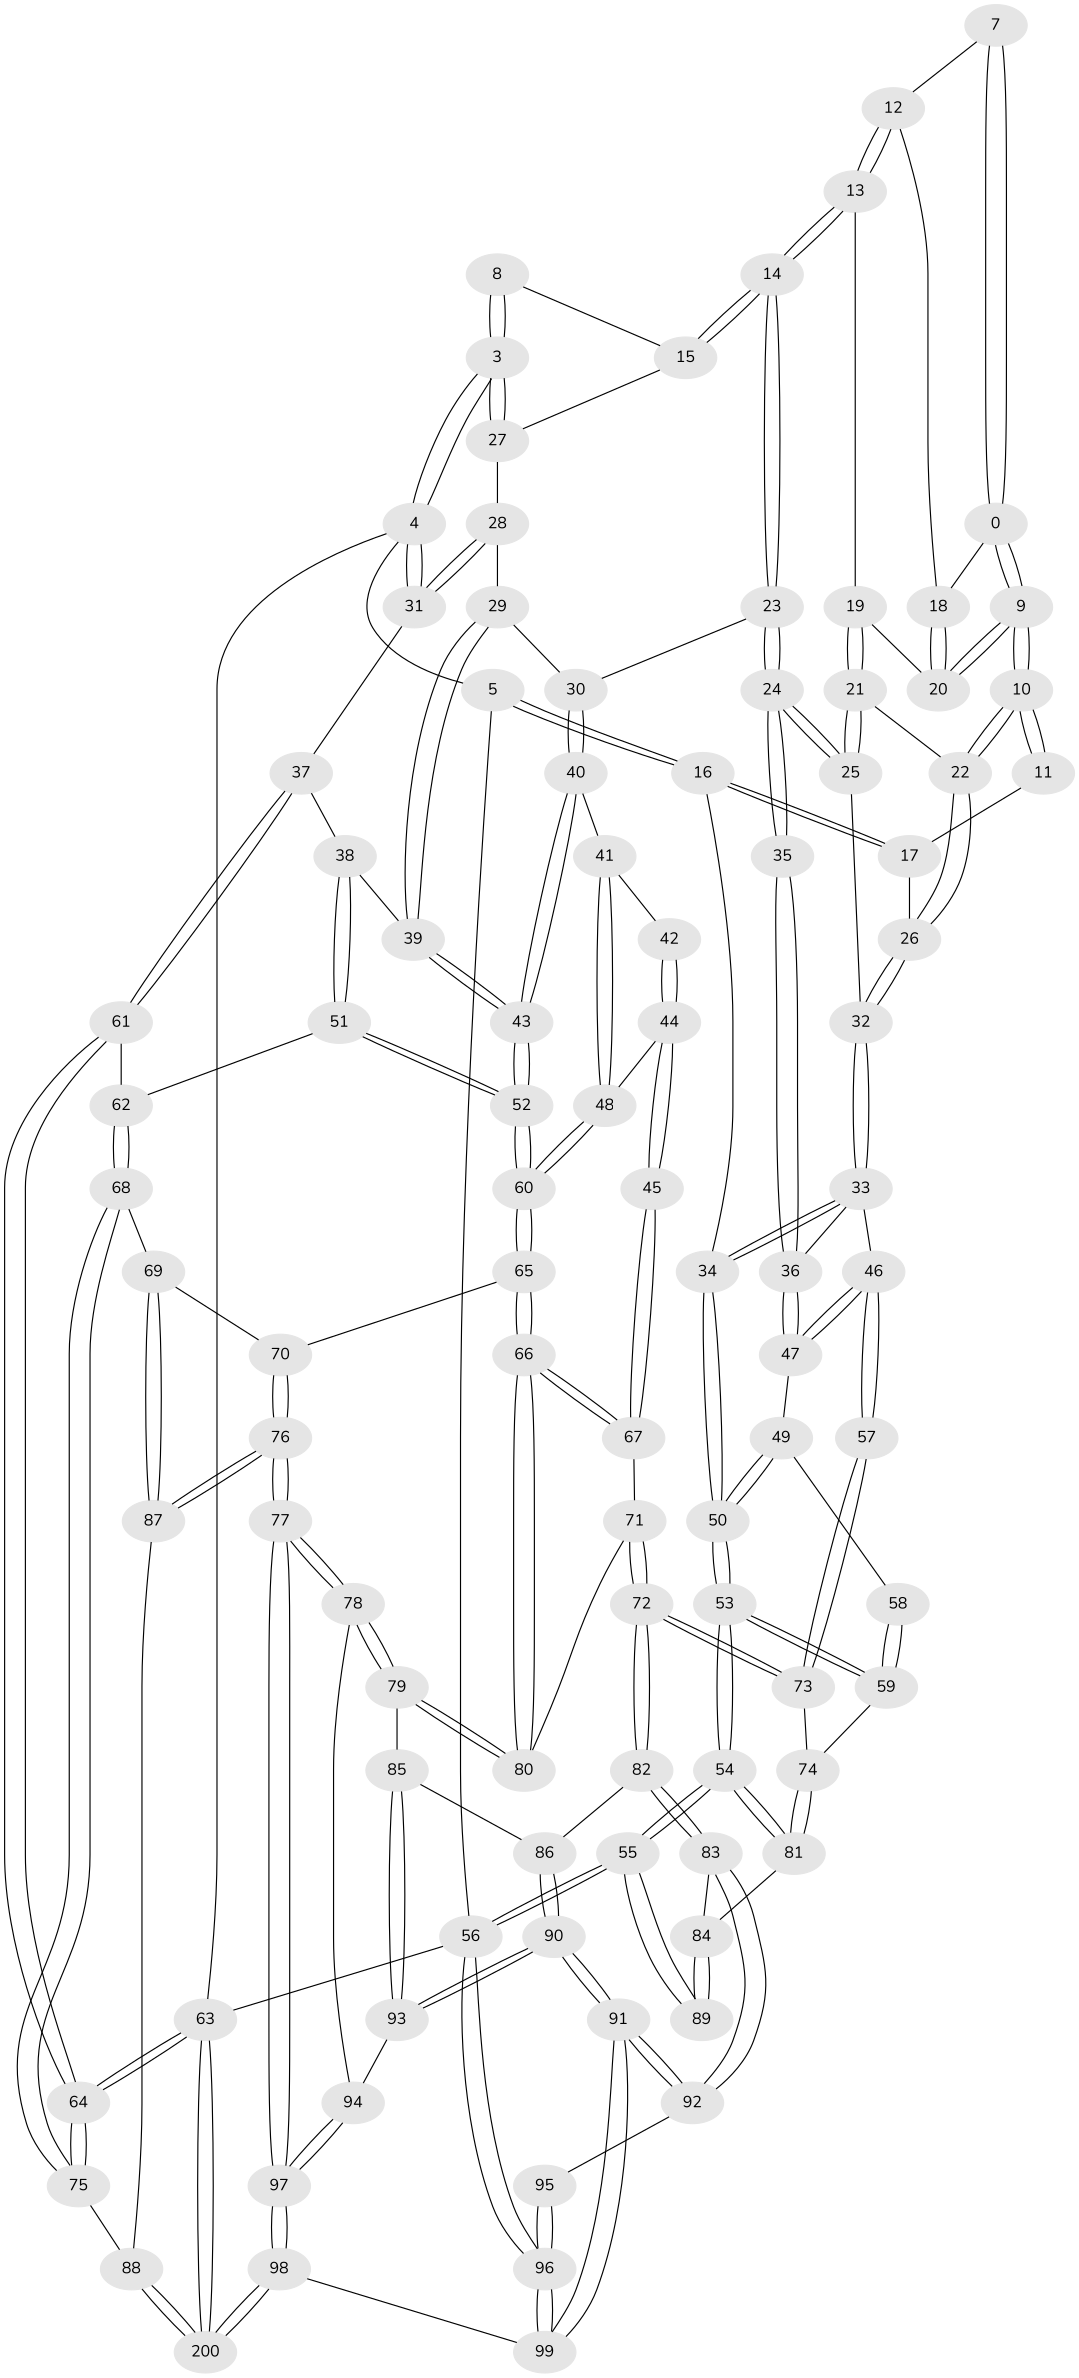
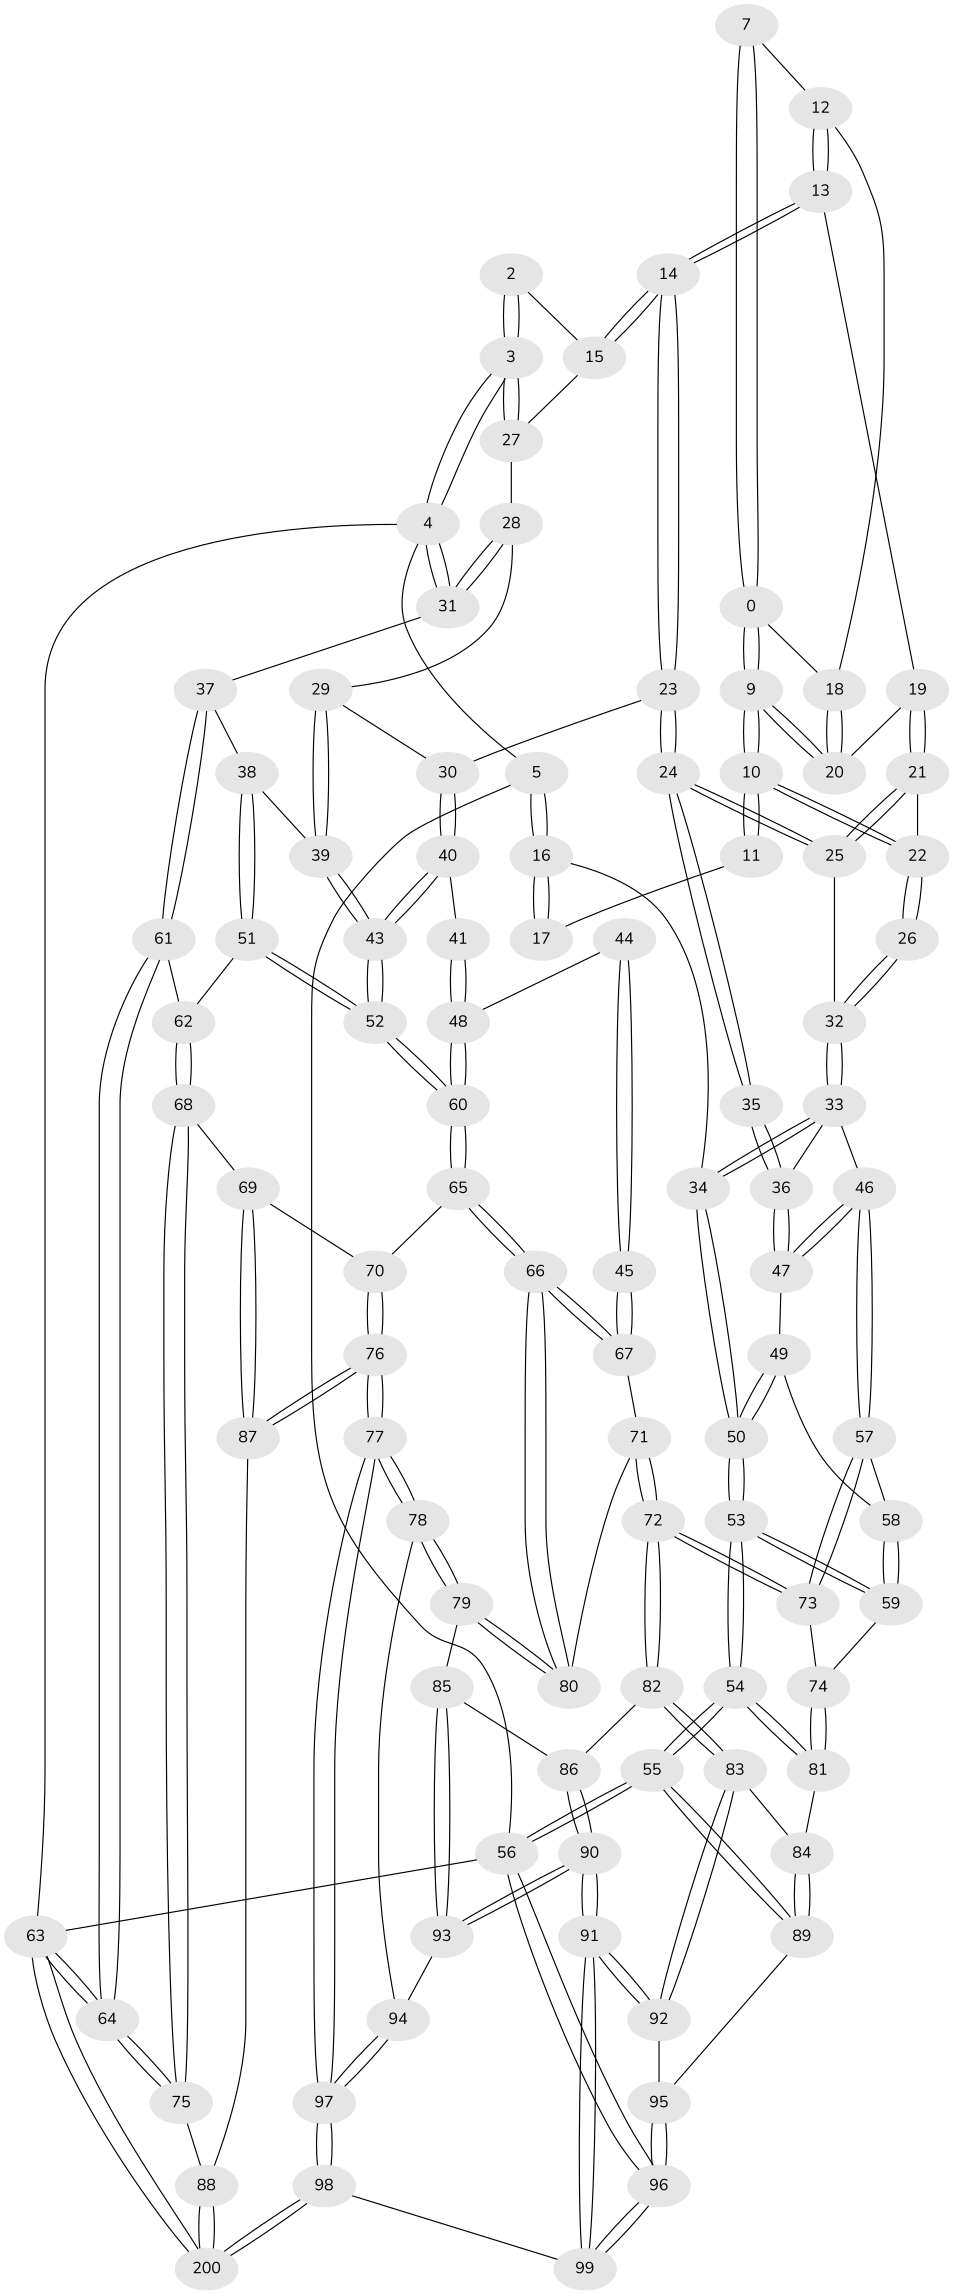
(497, 275) -> (511, 275)
(909, 898) -> none
(669, 939) -> none
none -> (878, 1480)
none -> (731, 2020)
